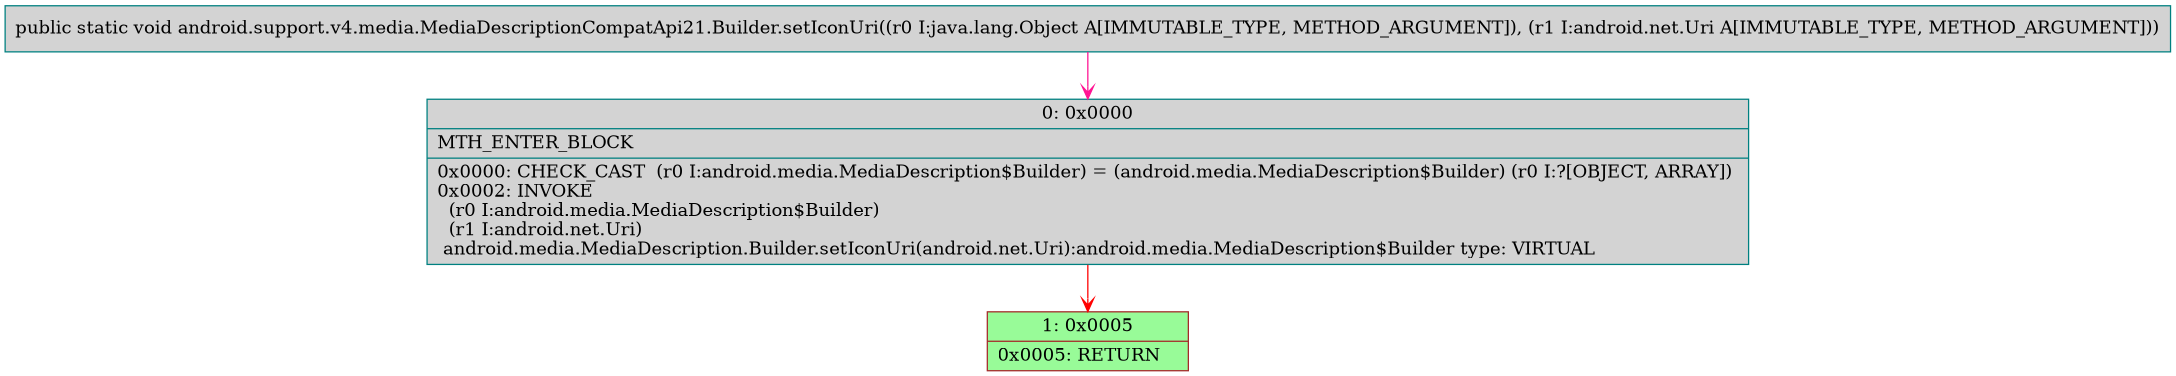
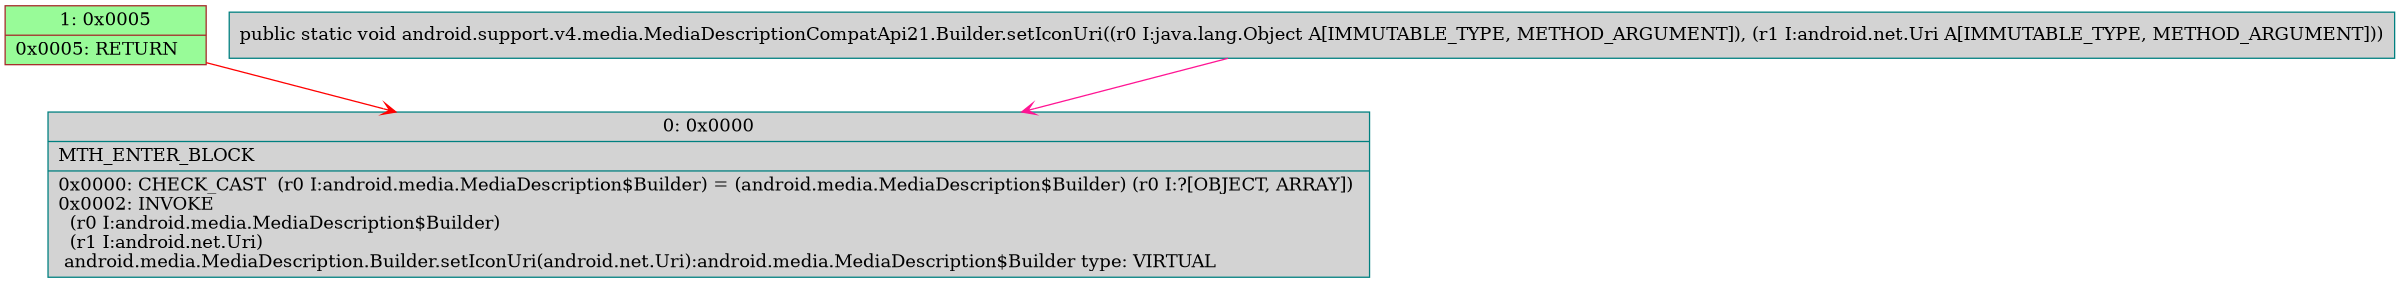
(1088, 282) -> (295, 86)
